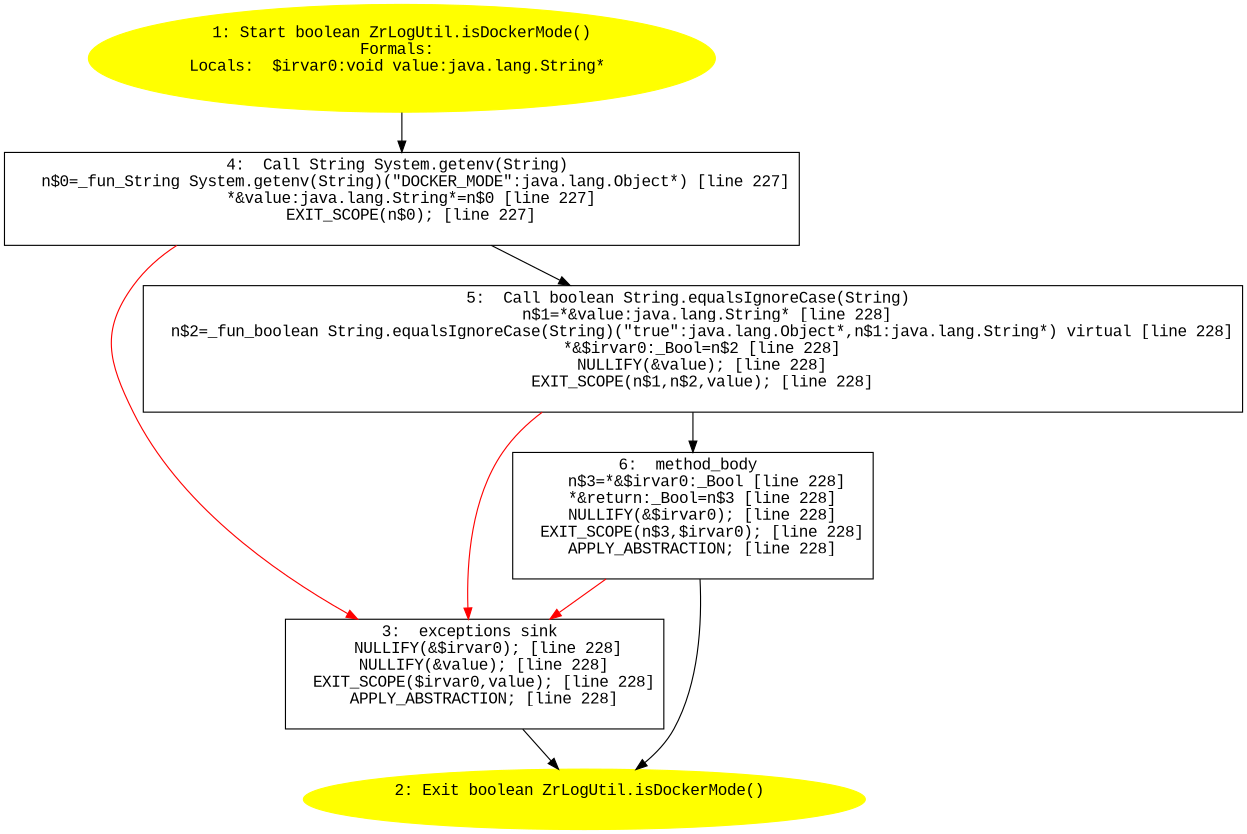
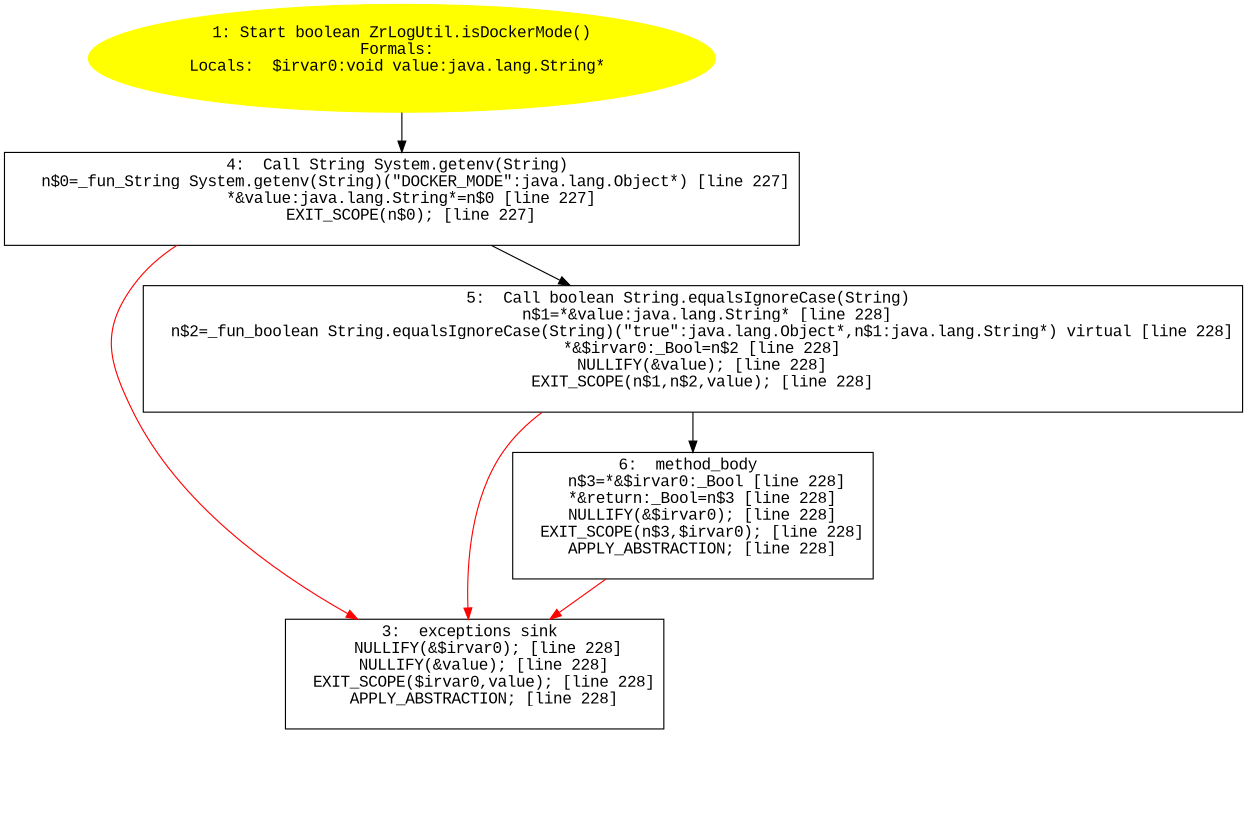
(584, 799) -> none
